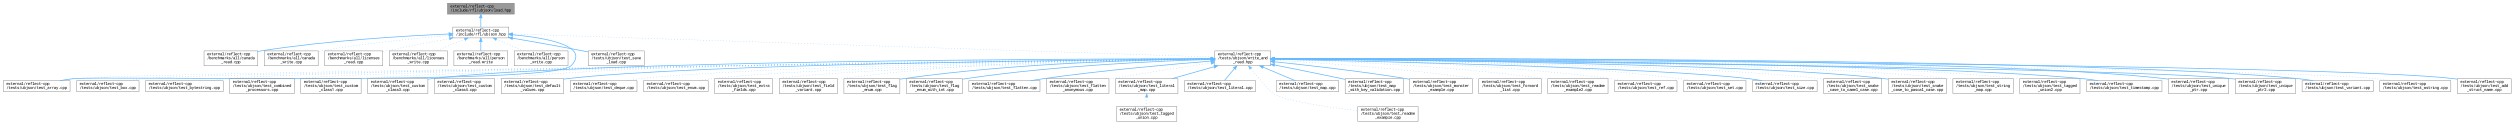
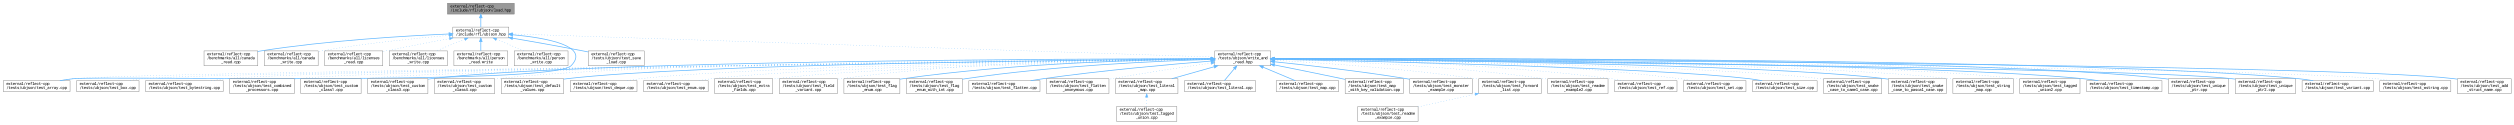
(1298, 102) -> (1447, 101)
